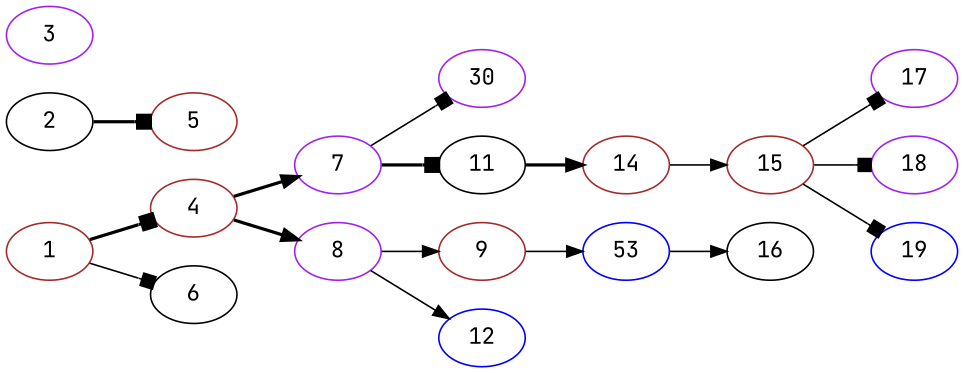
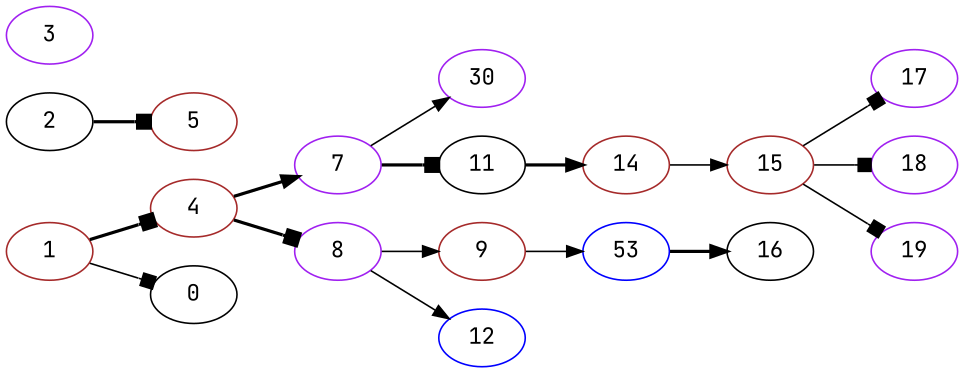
(403, 126) -> (403, 126)
(258, 227) -> (258, 227)
(690, 251) -> (690, 251)
(914, 251) -> (914, 251)
(194, 295) -> (194, 295)
